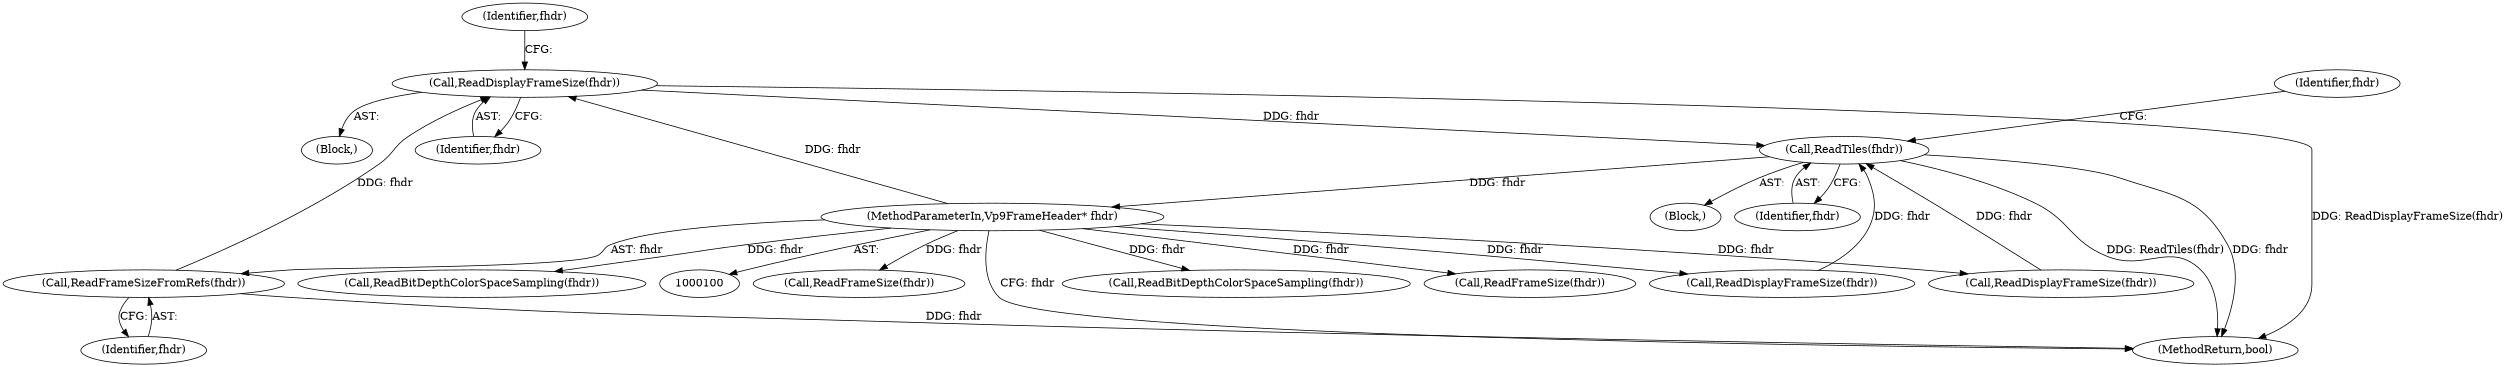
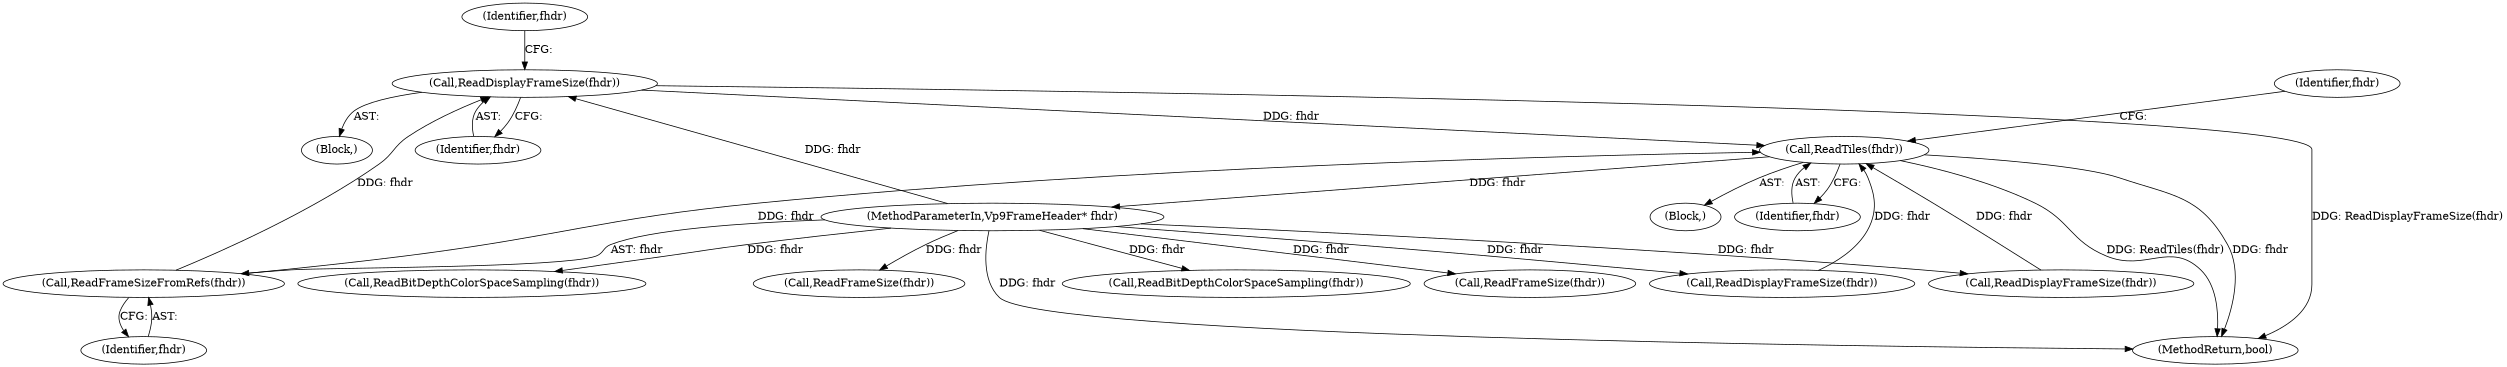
(700, 284) -> none
(1027, 284) -> (1027, 284)
(1183, 330) -> (995, 184)
